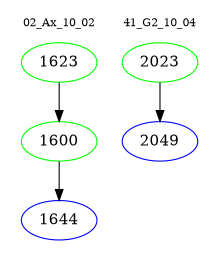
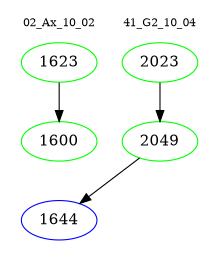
(160, 141) -> (160, 141)
(59, 175) -> (114, 177)
